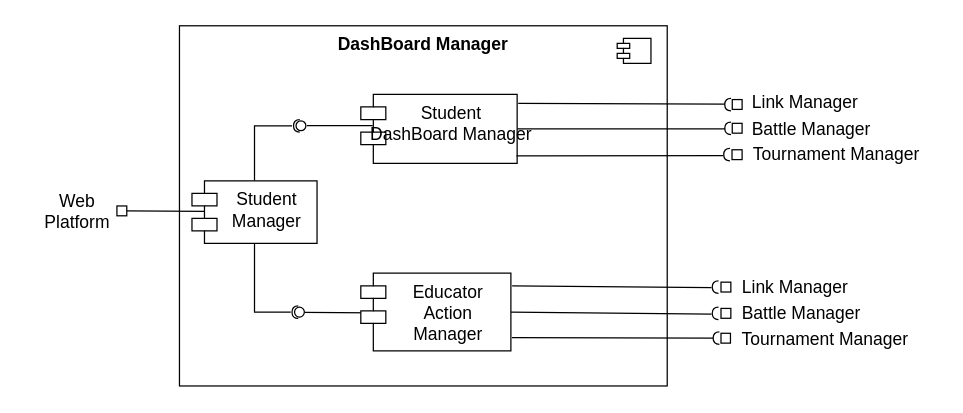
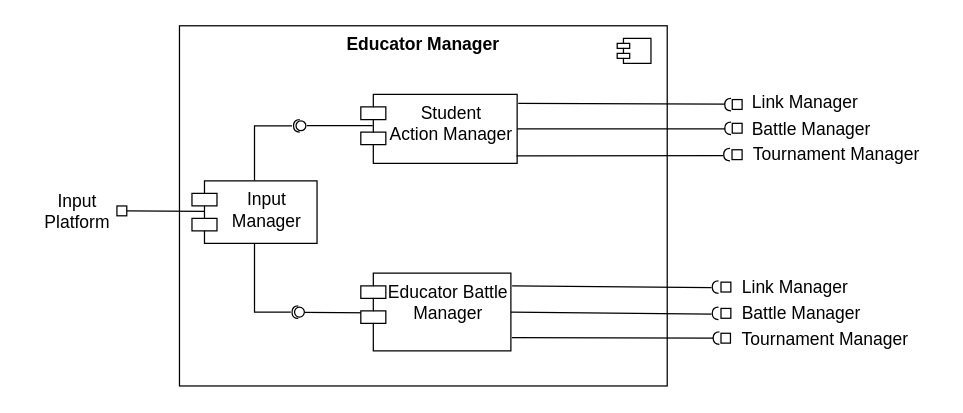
(423, 44) -> (423, 44)
(451, 124) -> (451, 124)
(267, 210) -> (267, 210)
(78, 211) -> (78, 211)
(448, 303) -> (448, 303)
